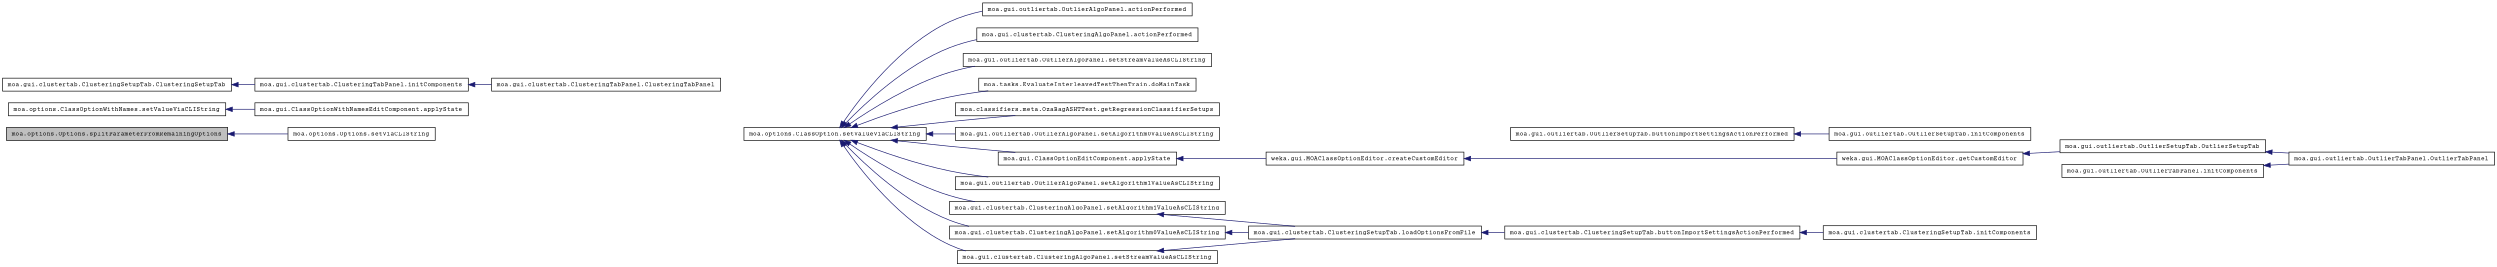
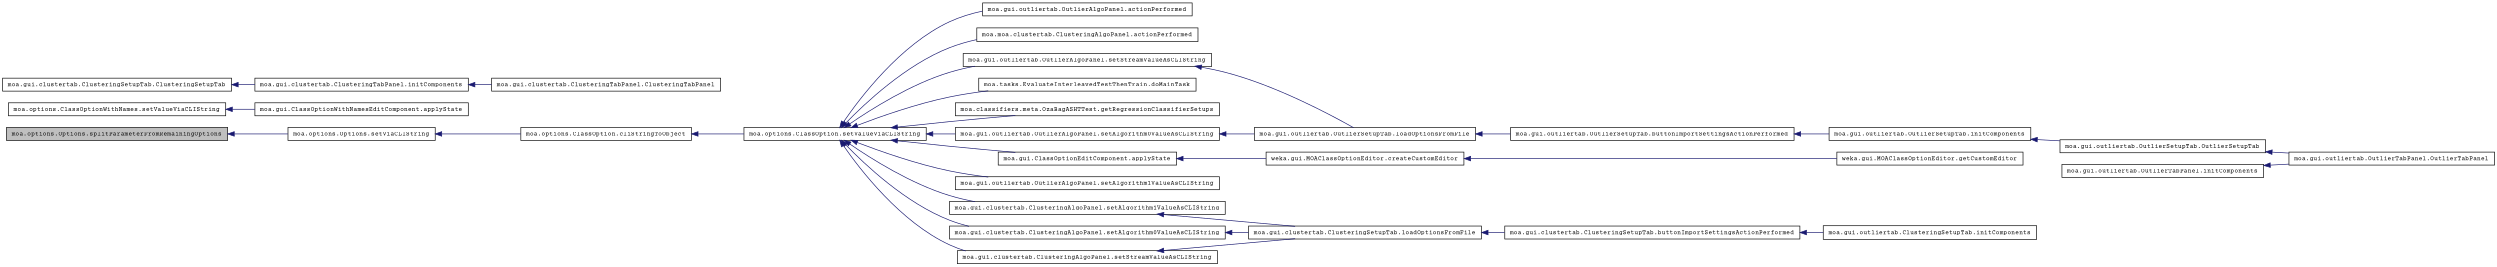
(1087, 35) -> (1087, 35)
none -> (606, 134)
none -> (1365, 134)
(2045, 153) -> (2049, 140)
(1930, 233) -> (1930, 233)
